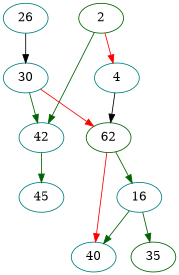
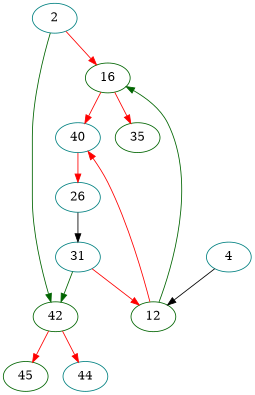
(101, 18) -> (55, 18)
(108, 44) -> (78, 45)
(26, 78) -> (78, 257)
(41, 138) -> (56, 317)
(109, 138) -> (153, 317)
(41, 163) -> (43, 343)
none -> (78, 163)
(41, 197) -> (26, 376)
(139, 197) -> (108, 78)
(145, 223) -> (121, 104)
(119, 224) -> (95, 104)
none -> (85, 376)
